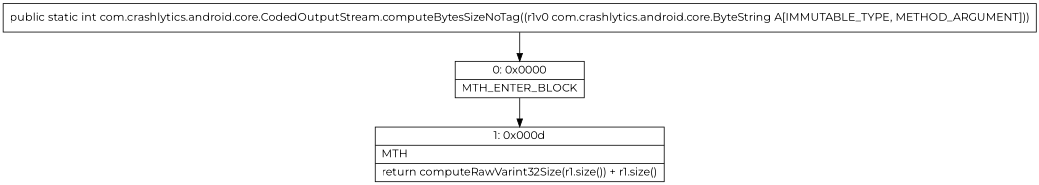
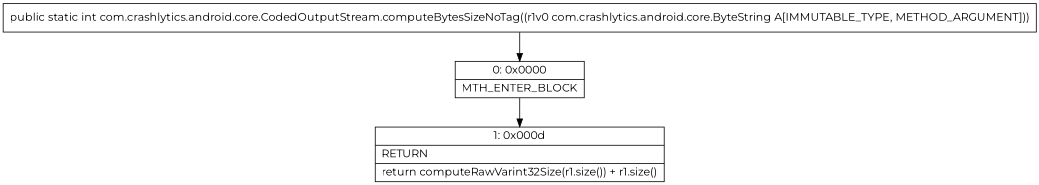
(395, 154) -> (405, 154)
